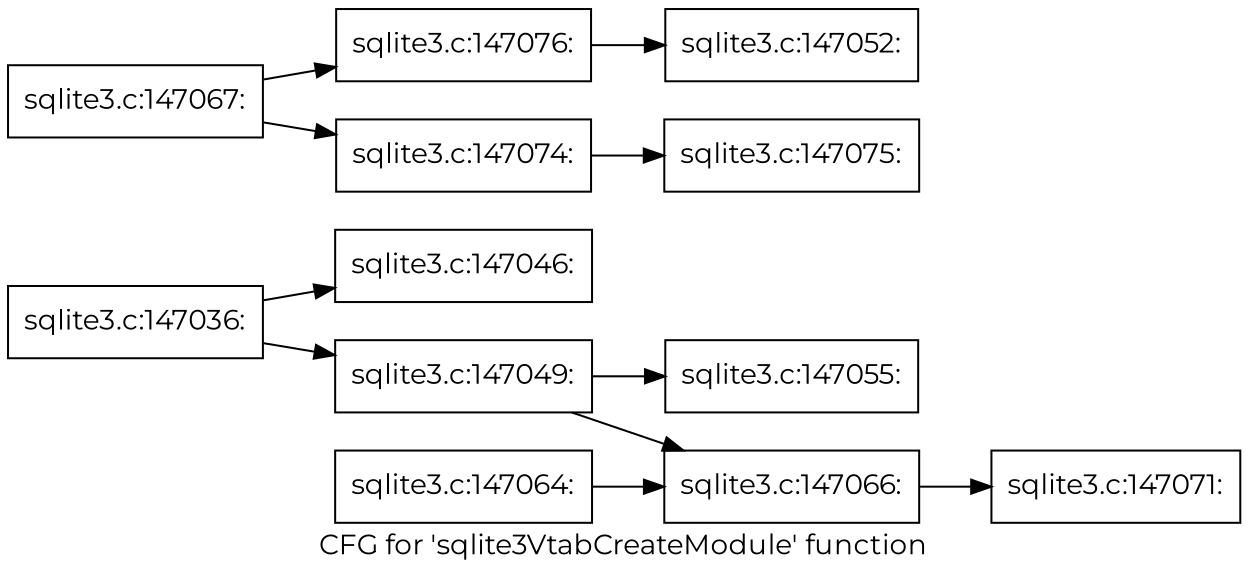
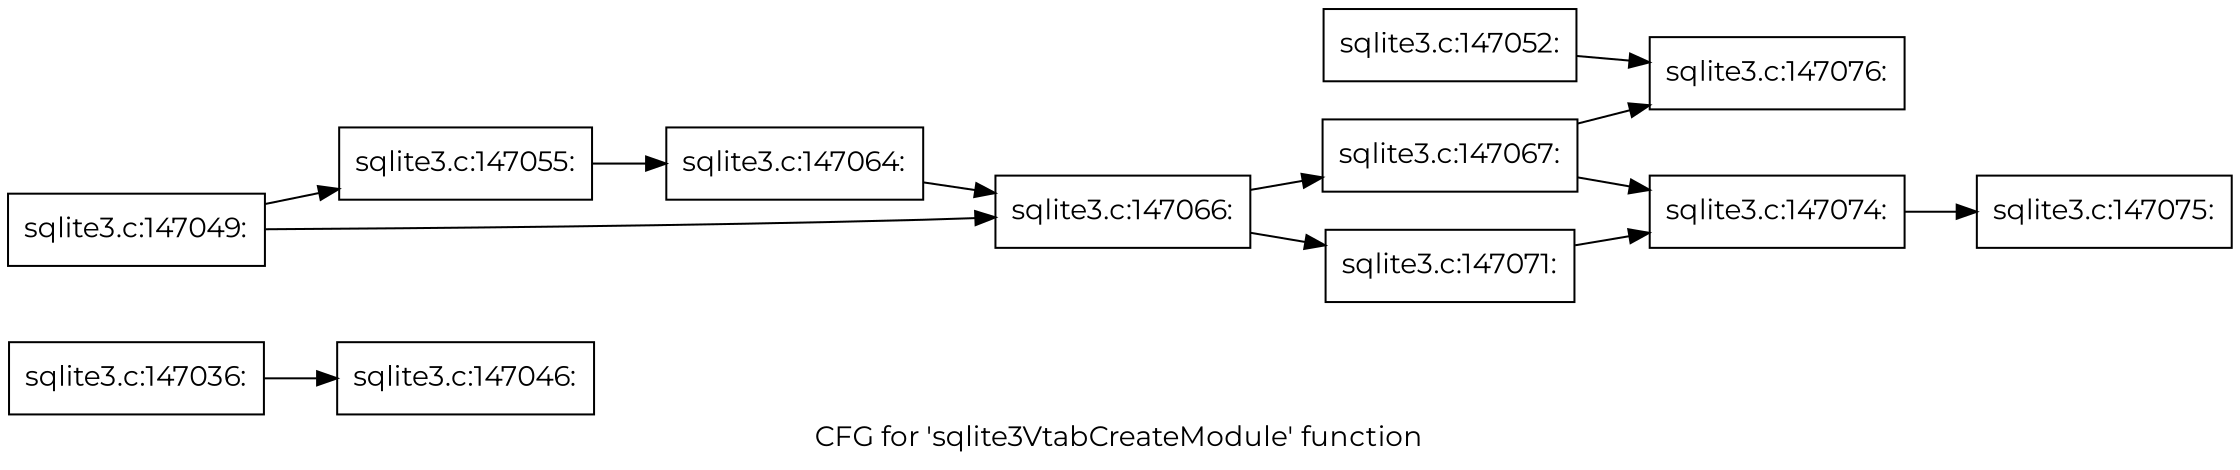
(618, 45) -> (1603, 58)
none -> (619, 164)
none -> (1277, 185)
none -> (1602, 241)
(289, 347) -> none
